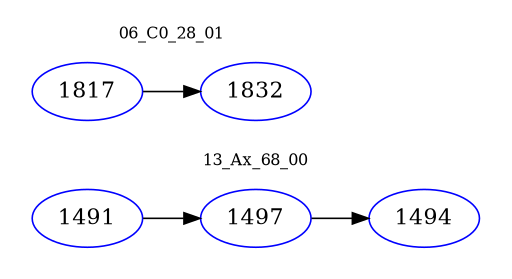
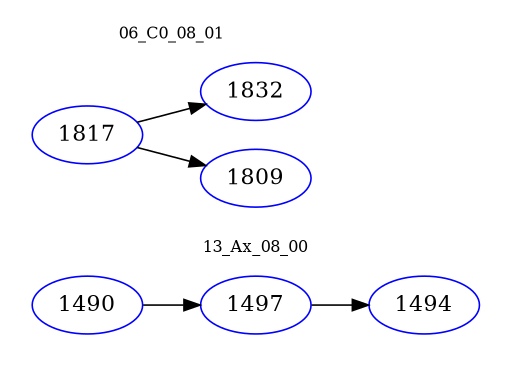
(172, 35) -> (172, 35)
(256, 161) -> (256, 248)
none -> (256, 178)
(87, 218) -> (87, 305)
